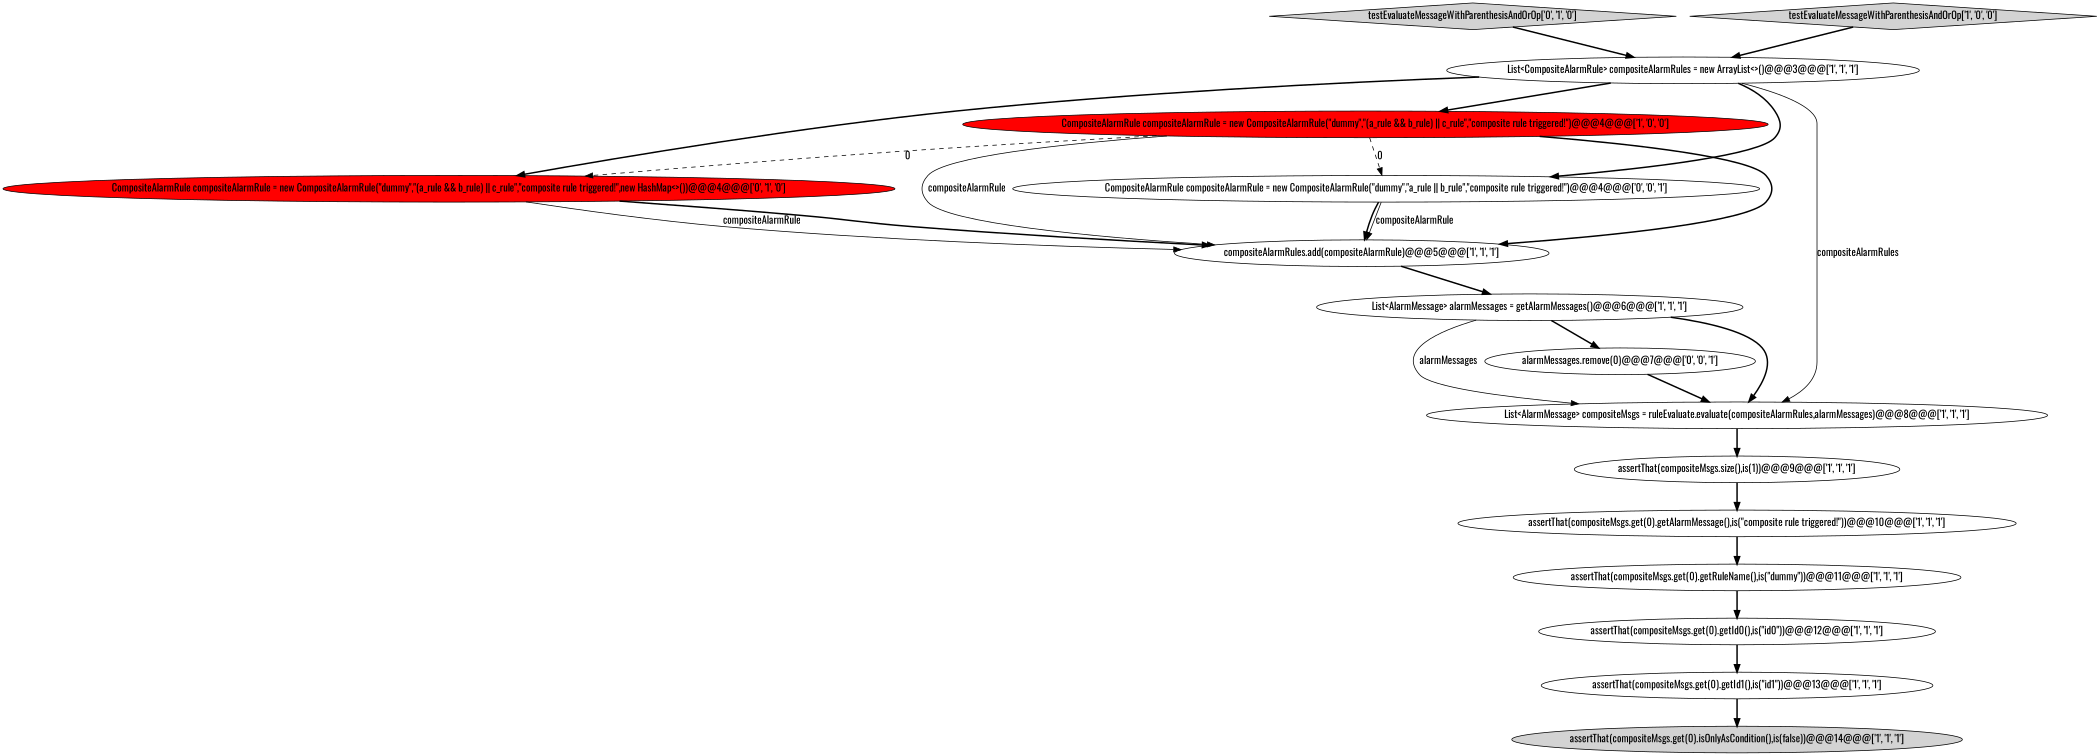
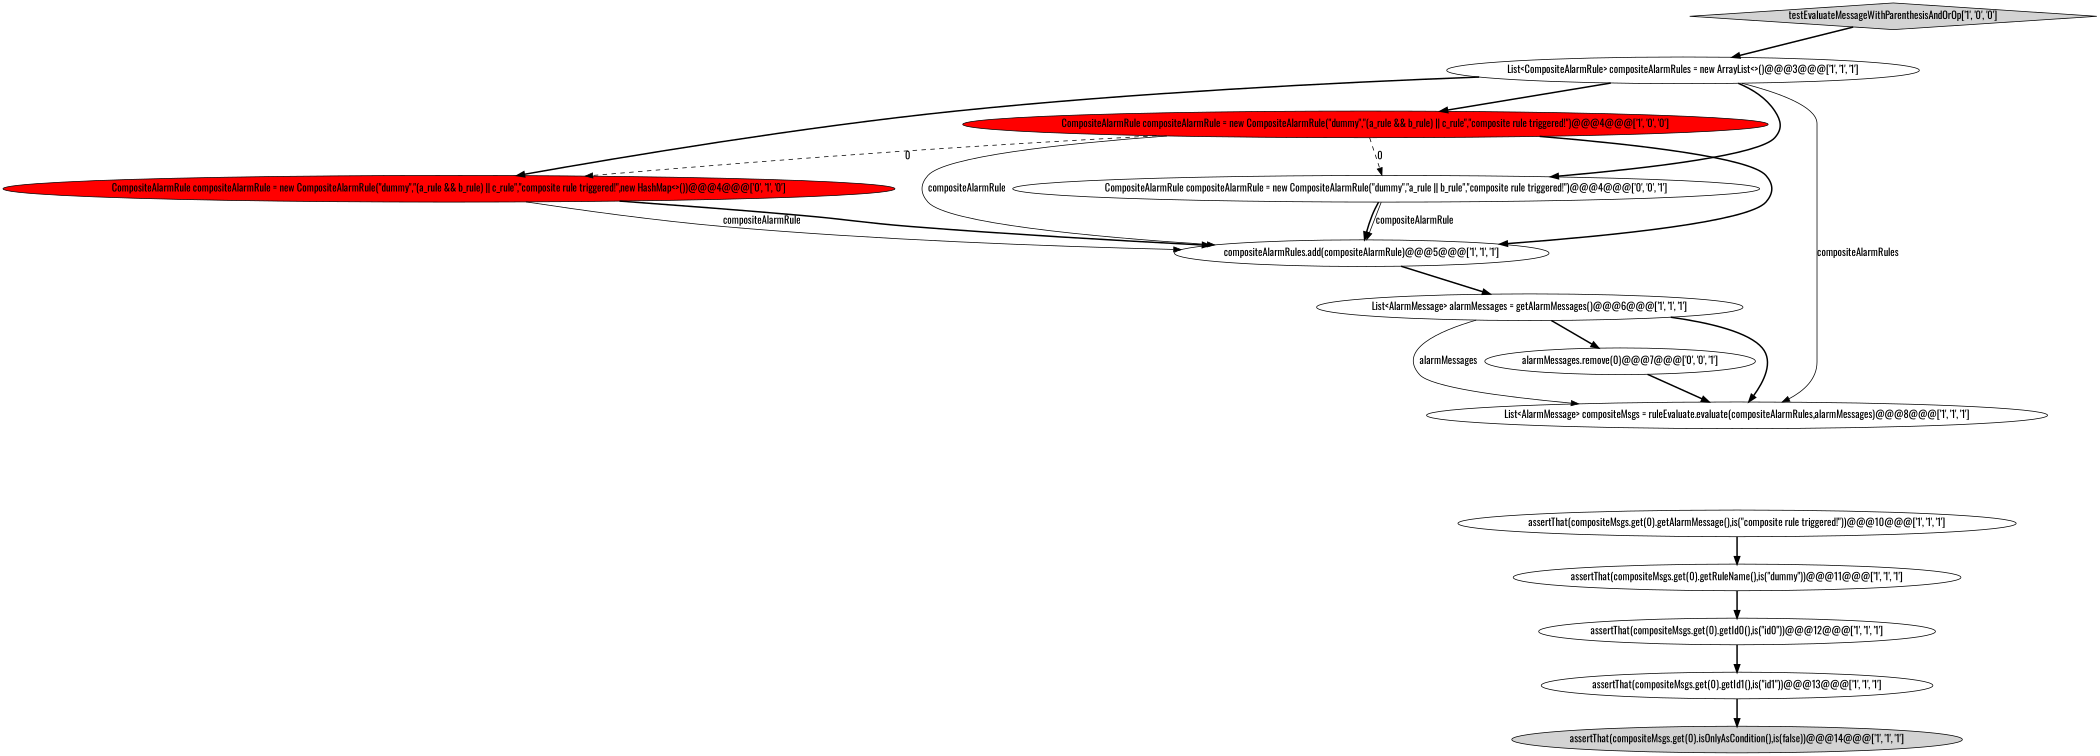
(1473, 16) -> none
(1737, 469) -> none
